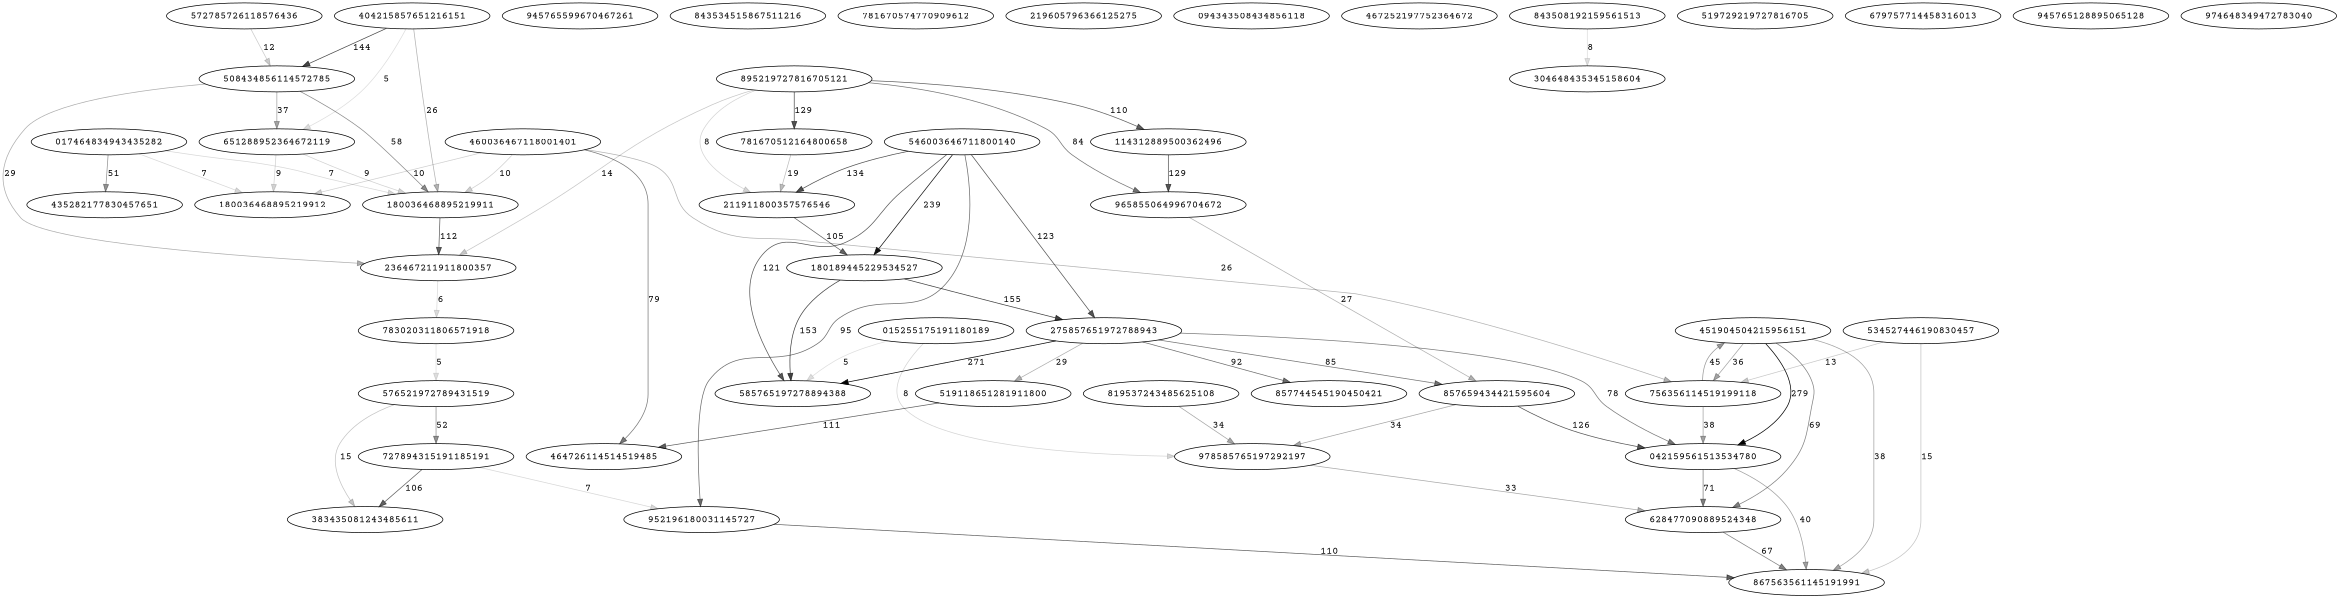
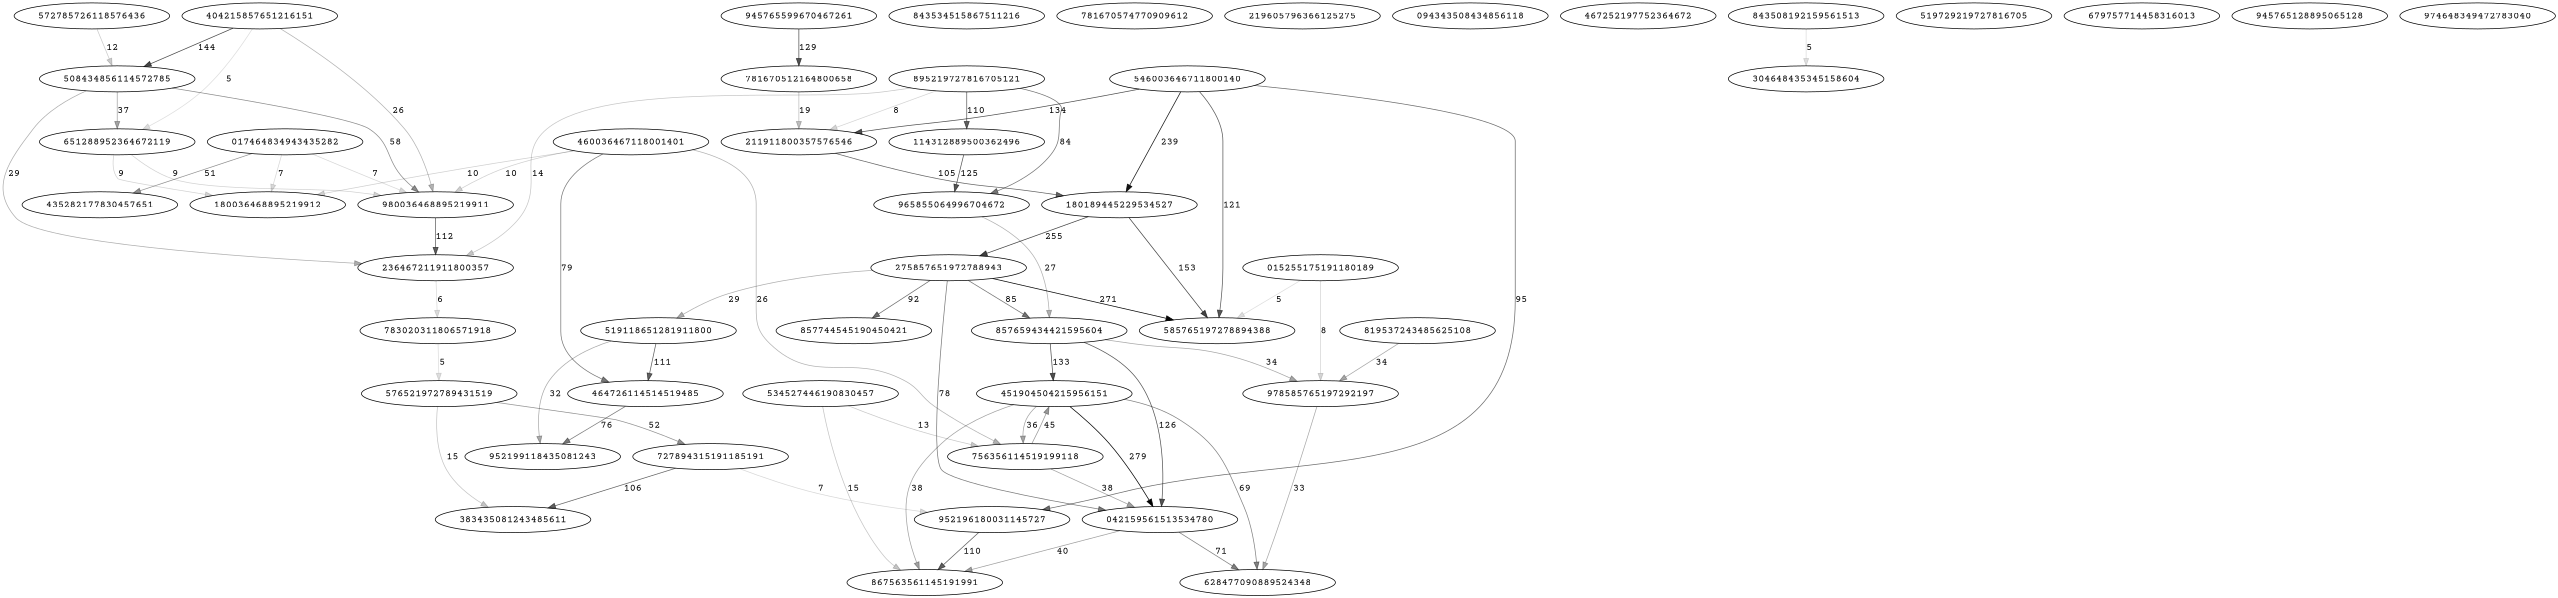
(1591, 47) -> (1809, 47)
(794, 107) -> (799, 44)
(1177, 173) -> (969, 173)
(440, 205) -> (436, 205)
(1031, 233) -> none
(1012, 299) -> (1054, 236)
none -> (1051, 359)
none -> (543, 457)
(1752, 549) -> none
